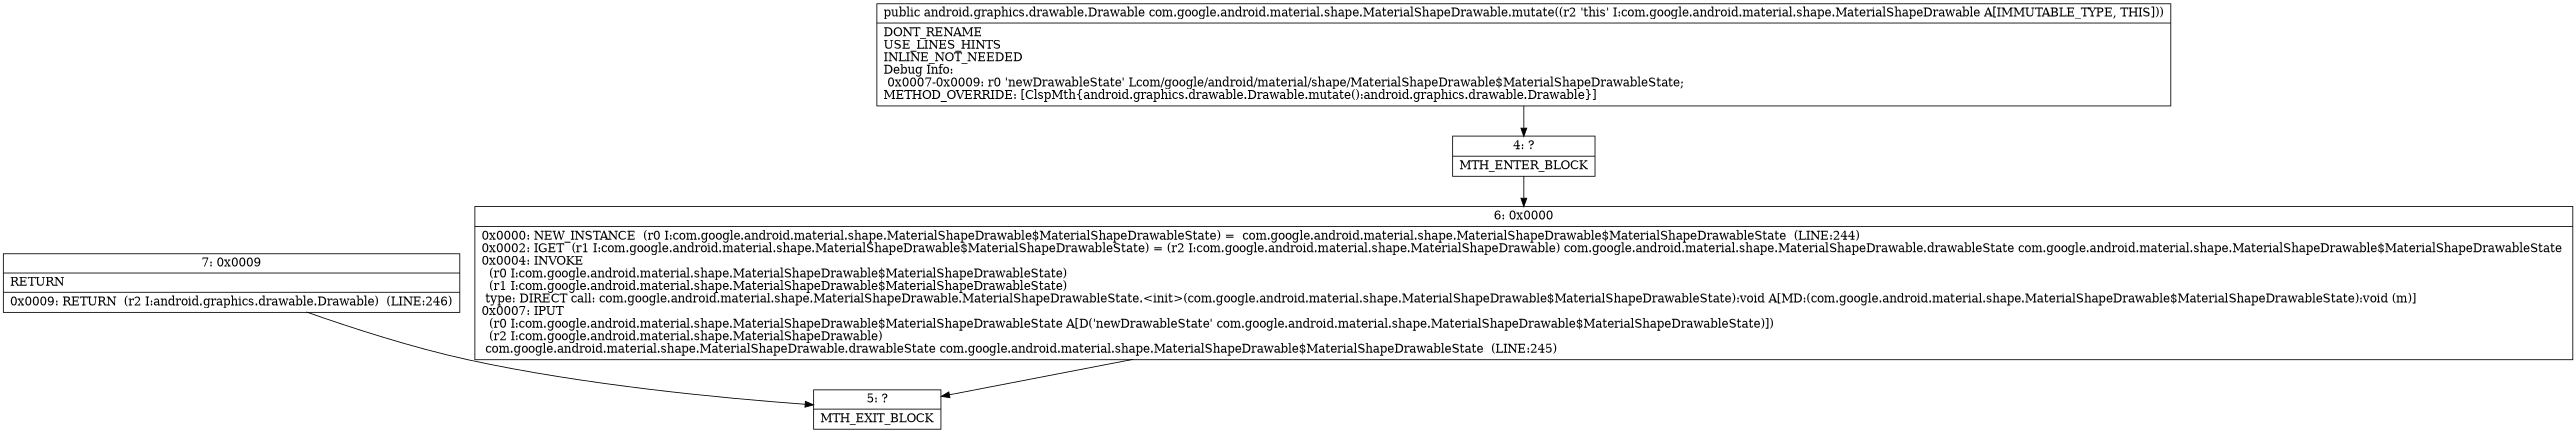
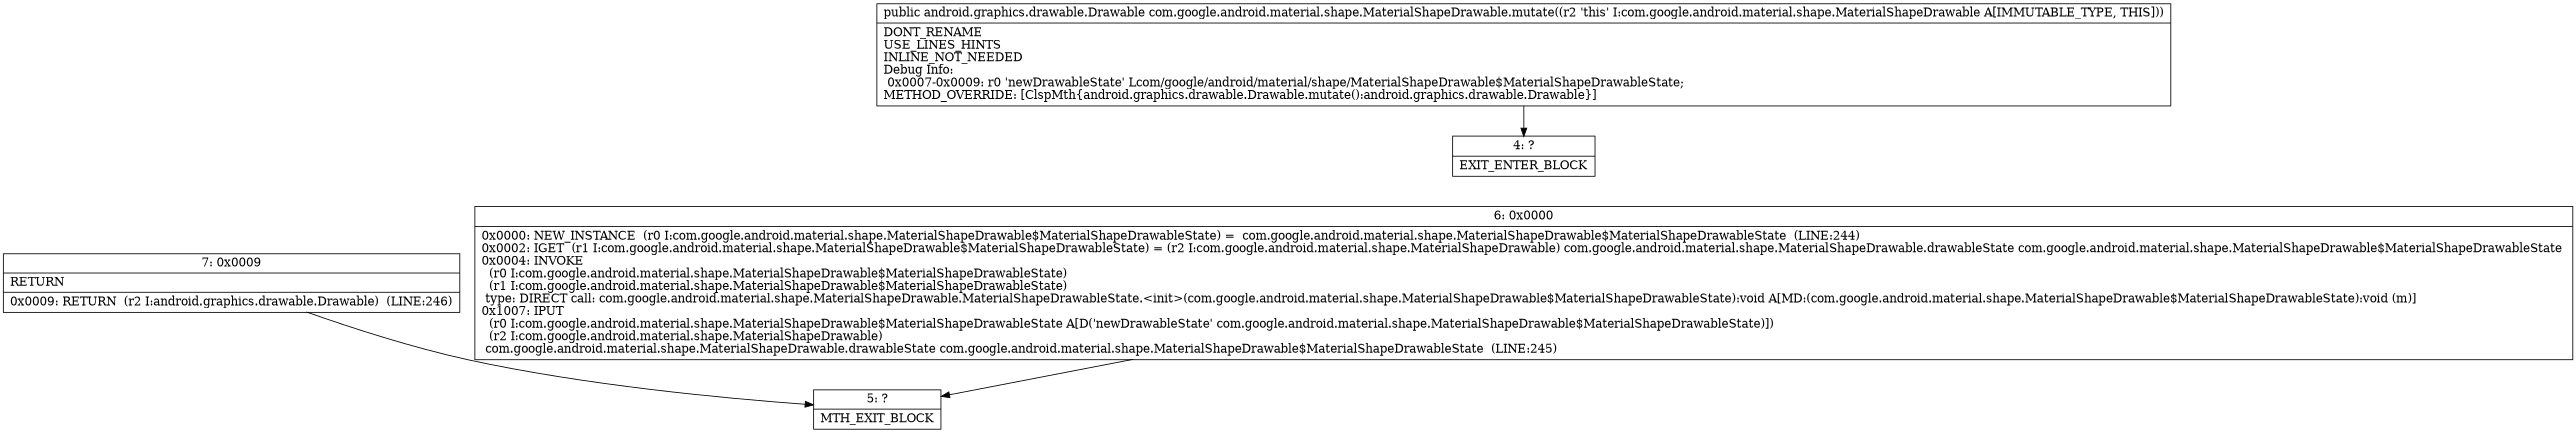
(1524, 166) -> (1523, 166)
(1524, 187) -> none
(526, 312) -> (526, 312)
